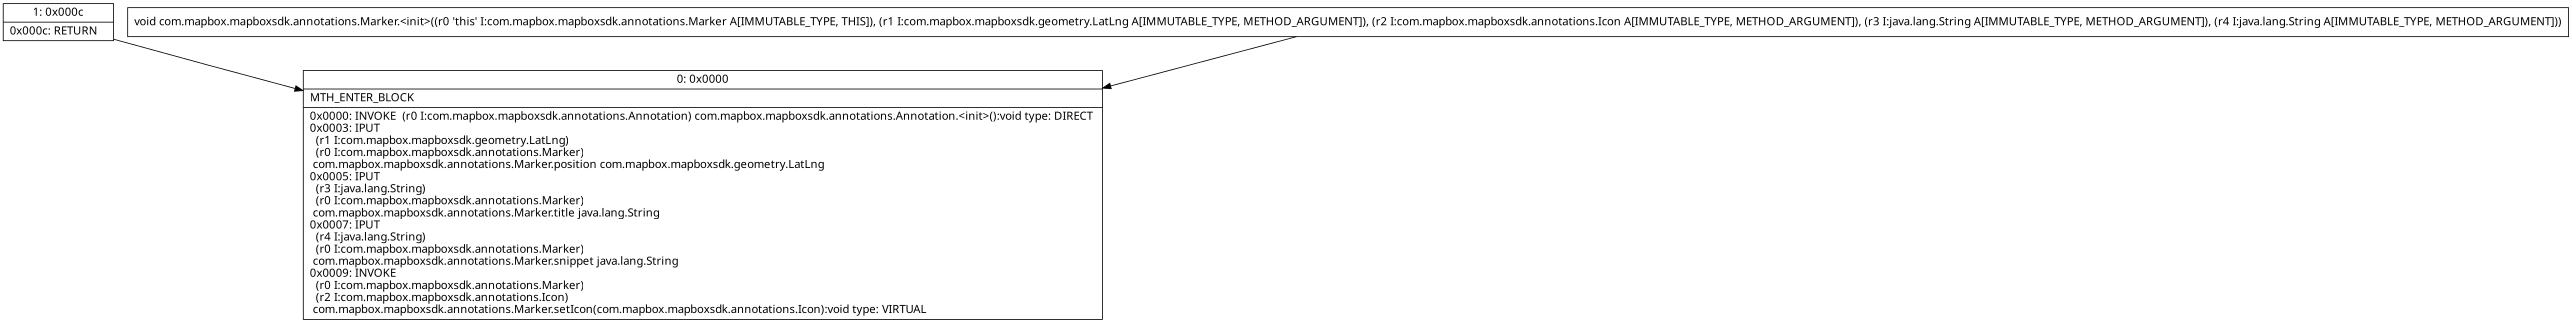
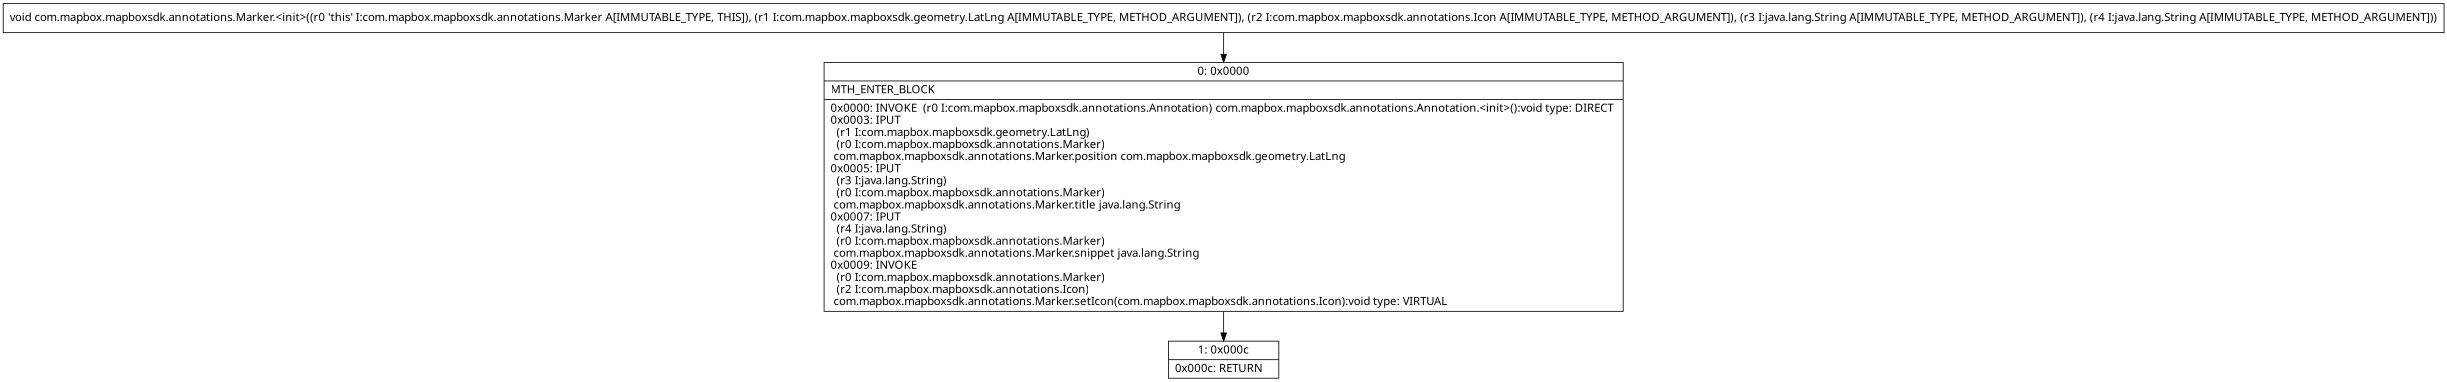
(204, 64) -> (1224, 322)
